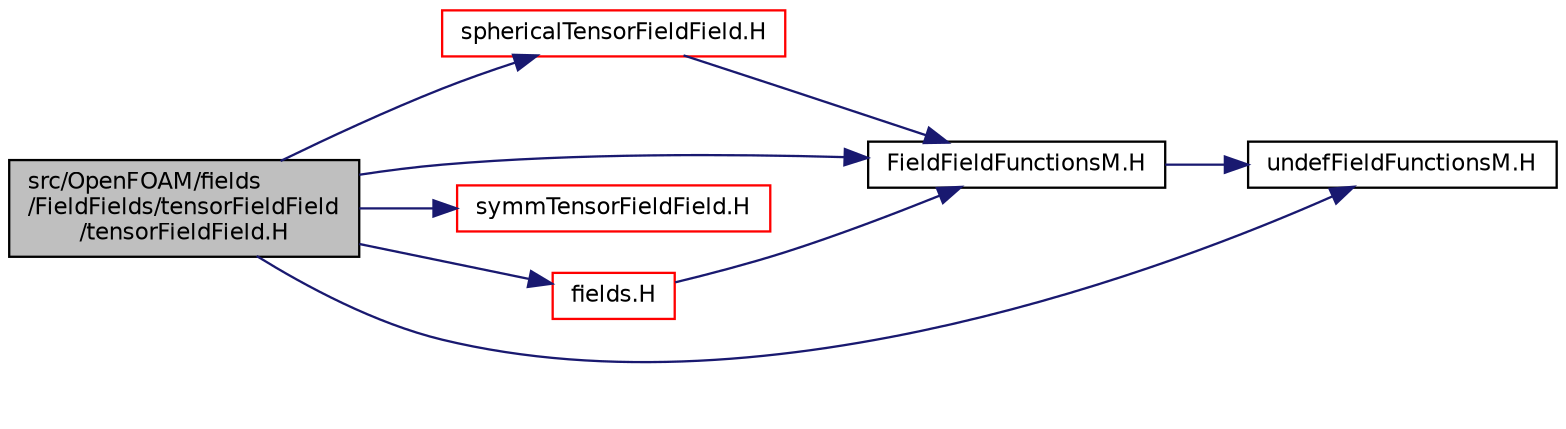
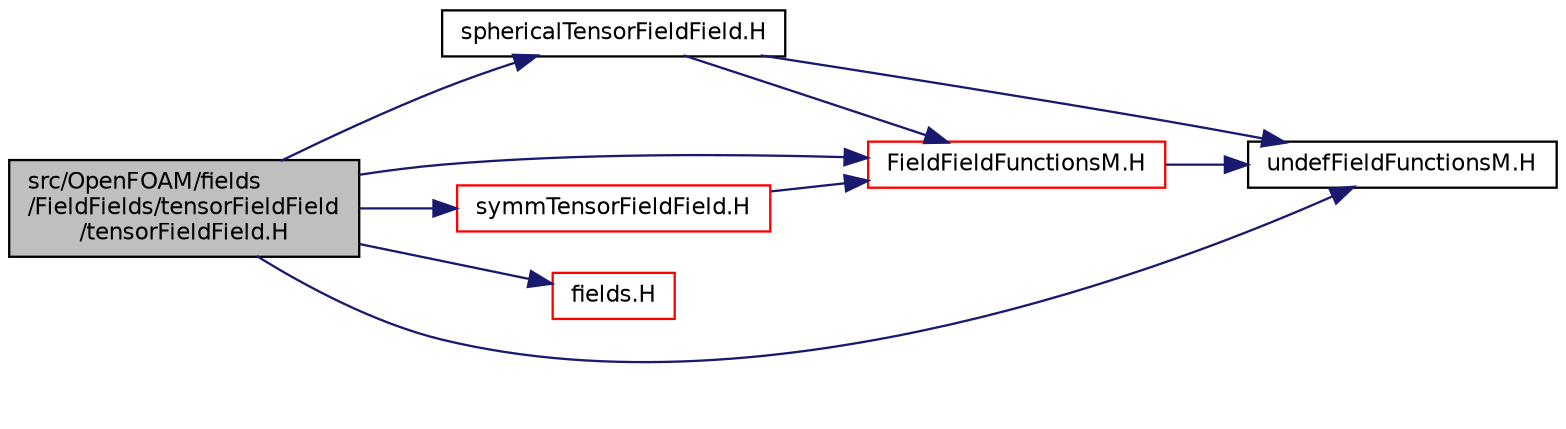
(614, 33) -> (614, 33)
none -> (1012, 95)
(1017, 165) -> (1017, 165)
(809, 244) -> (808, 187)
